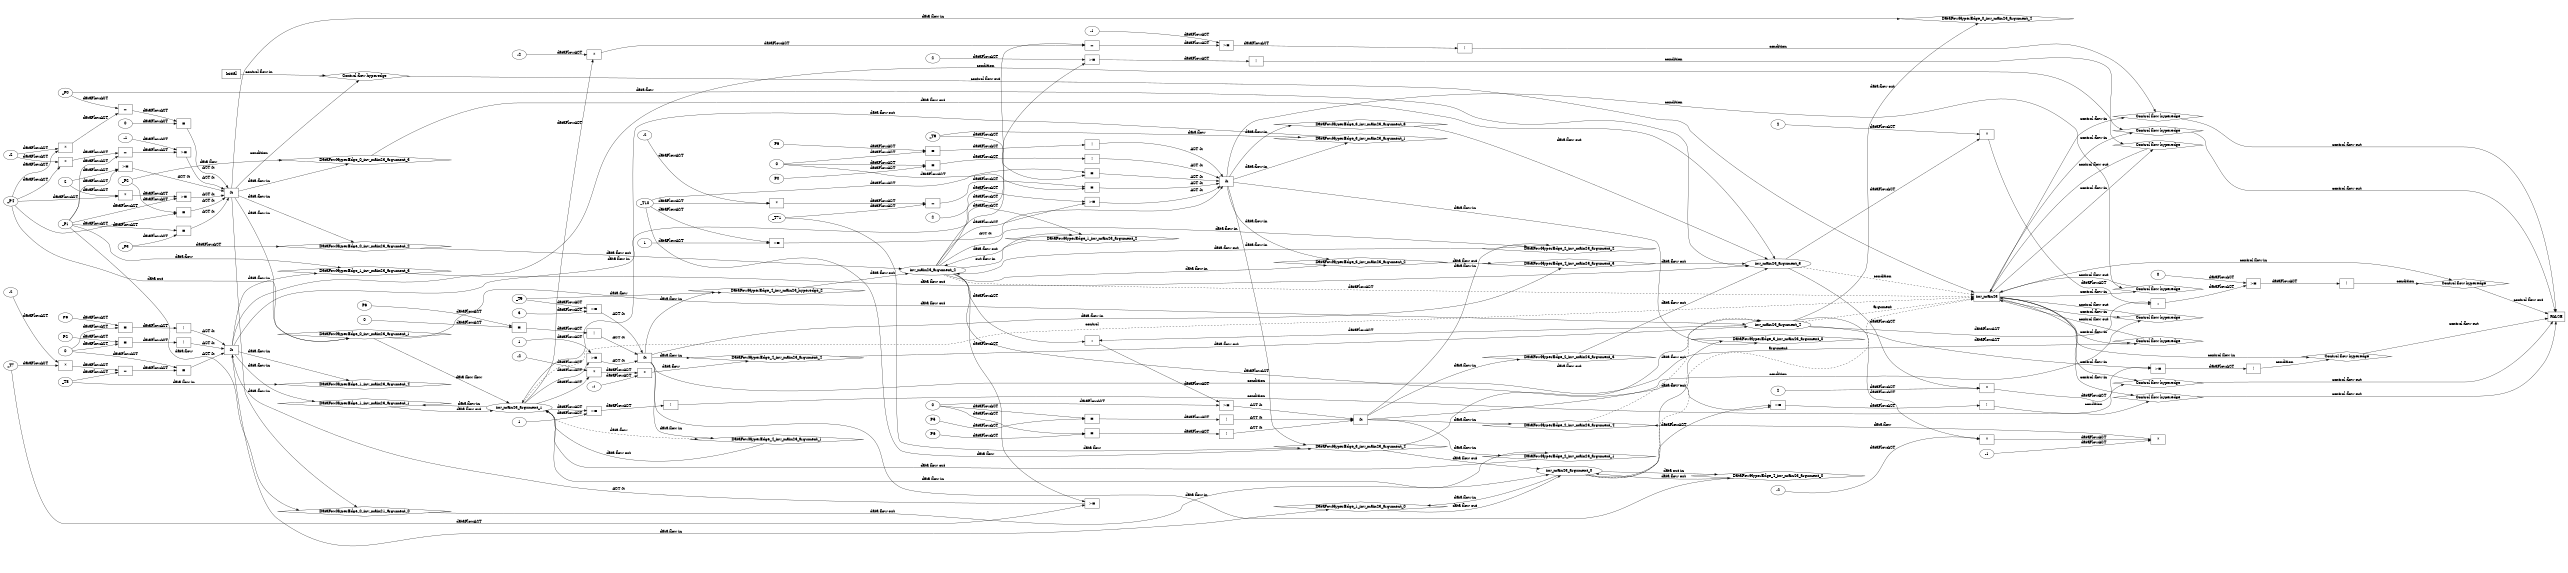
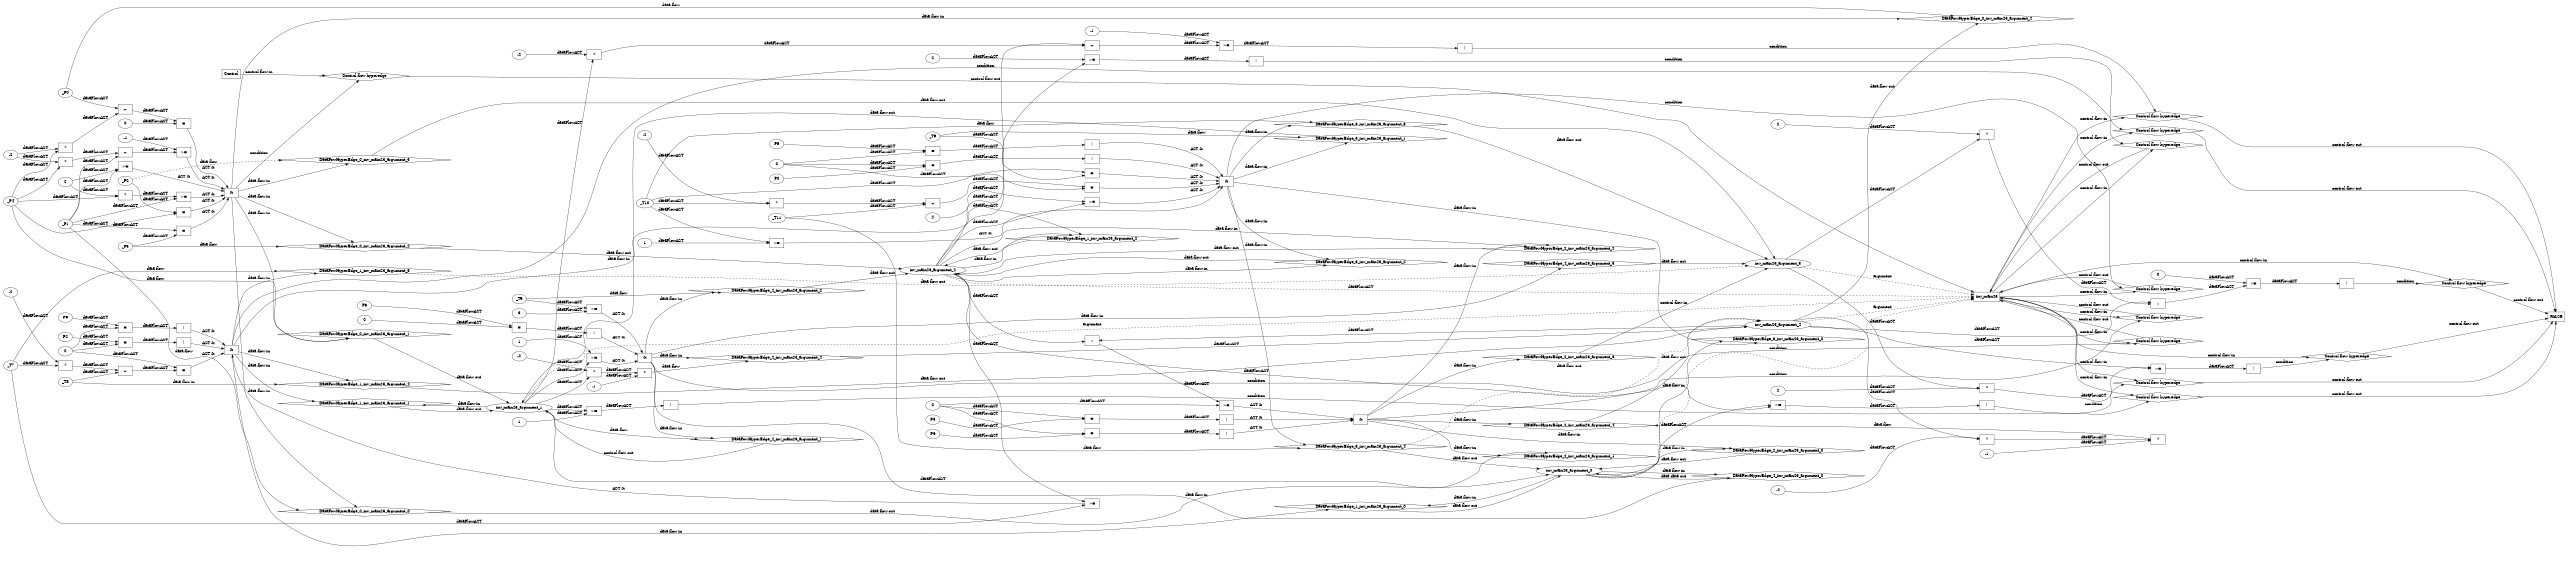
(231, 74) -> (231, 74)
(965, 92) -> (985, 7)
(205, 165) -> (205, 165)
(777, 218) -> (777, 218)
(208, 245) -> (208, 245)
(198, 259) -> (125, 271)
(985, 259) -> (985, 259)
(1464, 263) -> (1130, 258)
(1882, 277) -> (1882, 277)
(155, 279) -> (155, 279)
(1144, 284) -> (1144, 284)
(777, 291) -> (777, 291)
(1674, 303) -> (1674, 303)
(1055, 308) -> (1073, 377)
(1092, 325) -> (1092, 325)
(1226, 344) -> (1226, 344)
(1778, 348) -> (1778, 348)
(1679, 368) -> (1679, 368)
(469, 378) -> (469, 378)
(1674, 386) -> (1674, 386)
(1599, 394) -> (1599, 394)
(617, 434) -> (617, 434)
(894, 441) -> (961, 127)
none -> (1778, 451)
(619, 453) -> (619, 453)
(1024, 468) -> none
(1674, 471) -> (1674, 471)
(1674, 477) -> (1674, 477)
(933, 479) -> (933, 479)
(364, 511) -> (364, 511)
